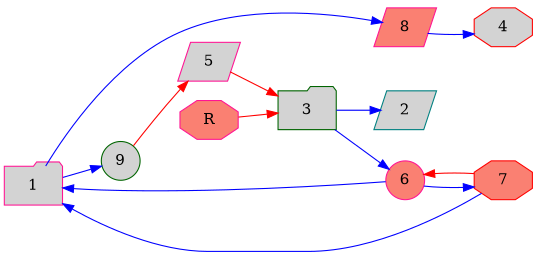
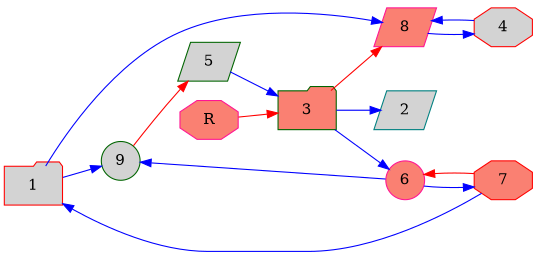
none -> (458, 20)
(209, 62) -> (209, 62)
none -> (352, 72)
(249, 81) -> (249, 81)
(307, 110) -> (307, 110)
(33, 186) -> (33, 186)
(230, 190) -> (268, 171)
